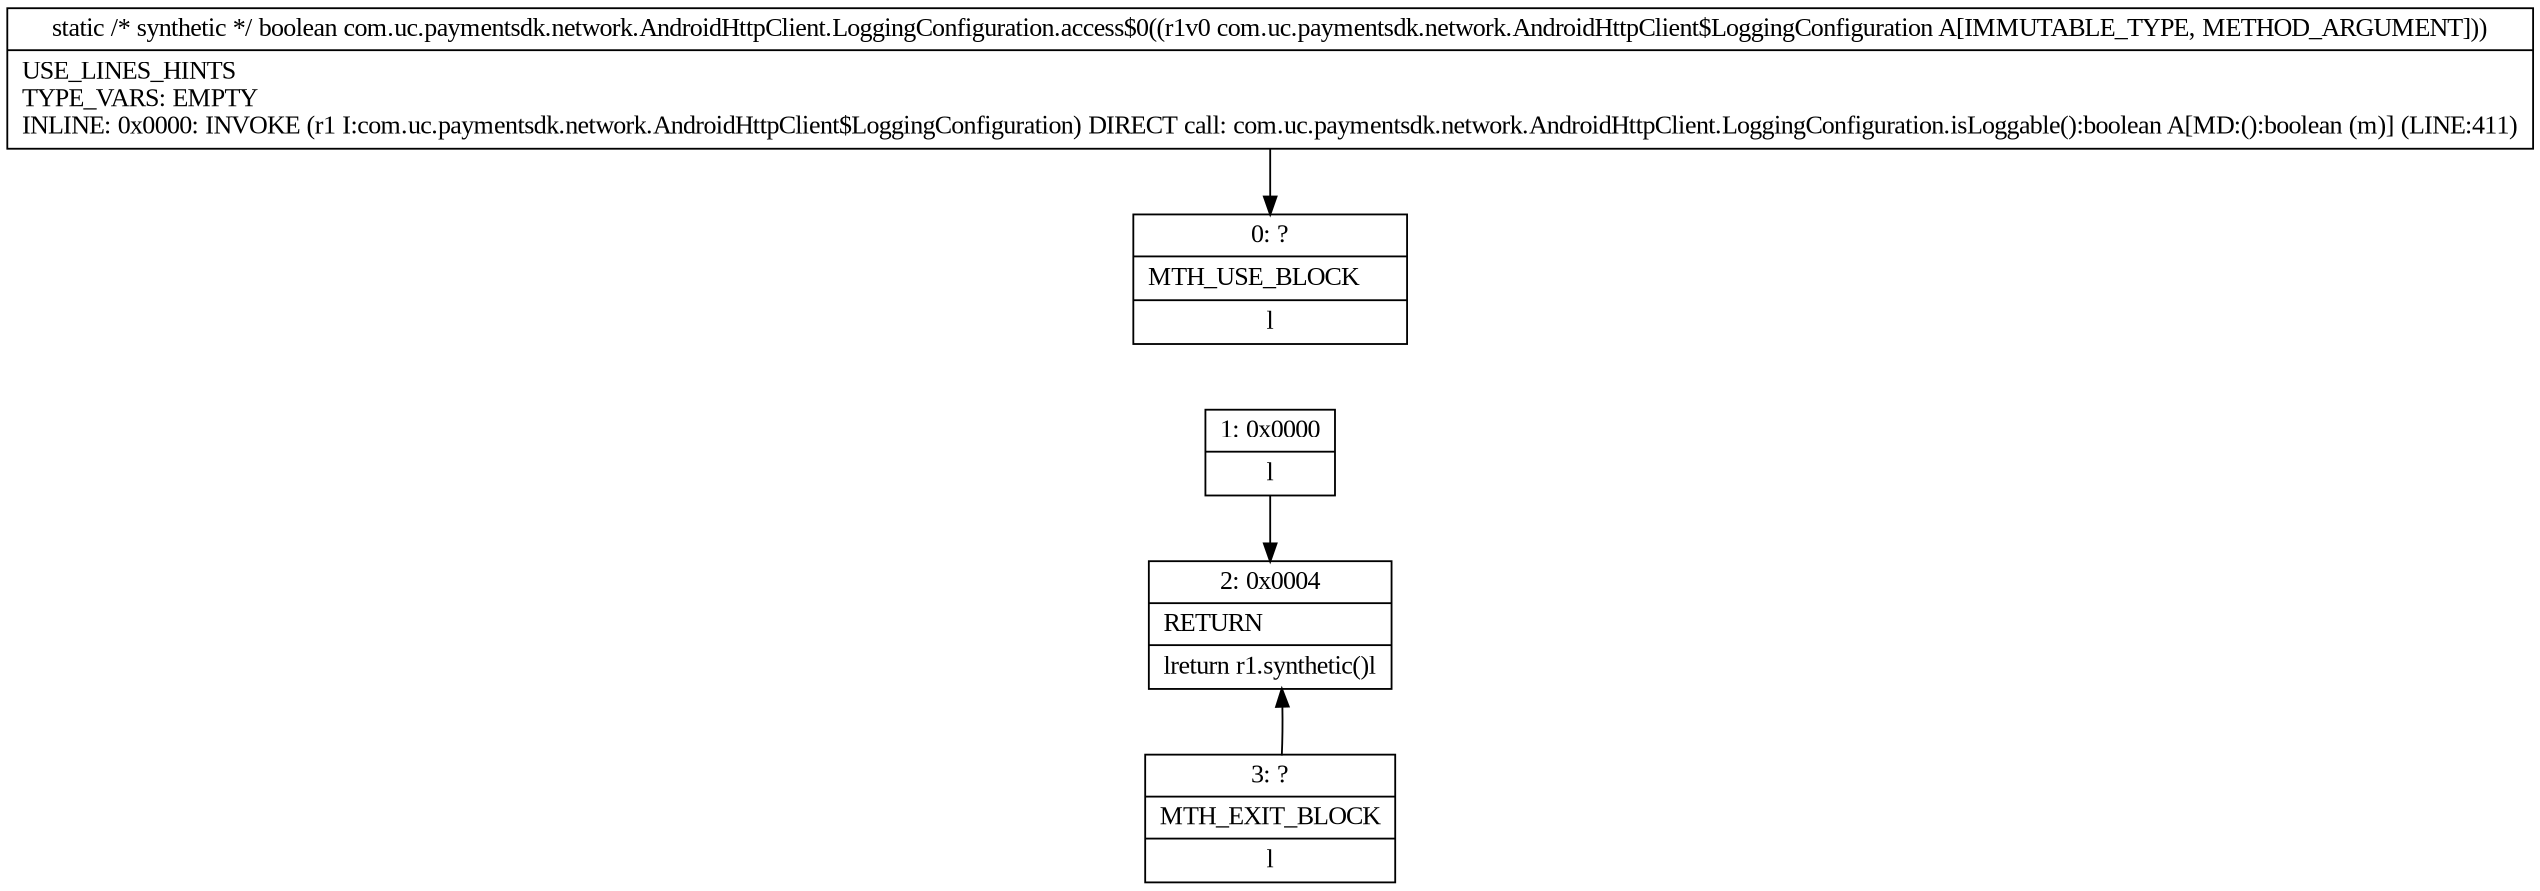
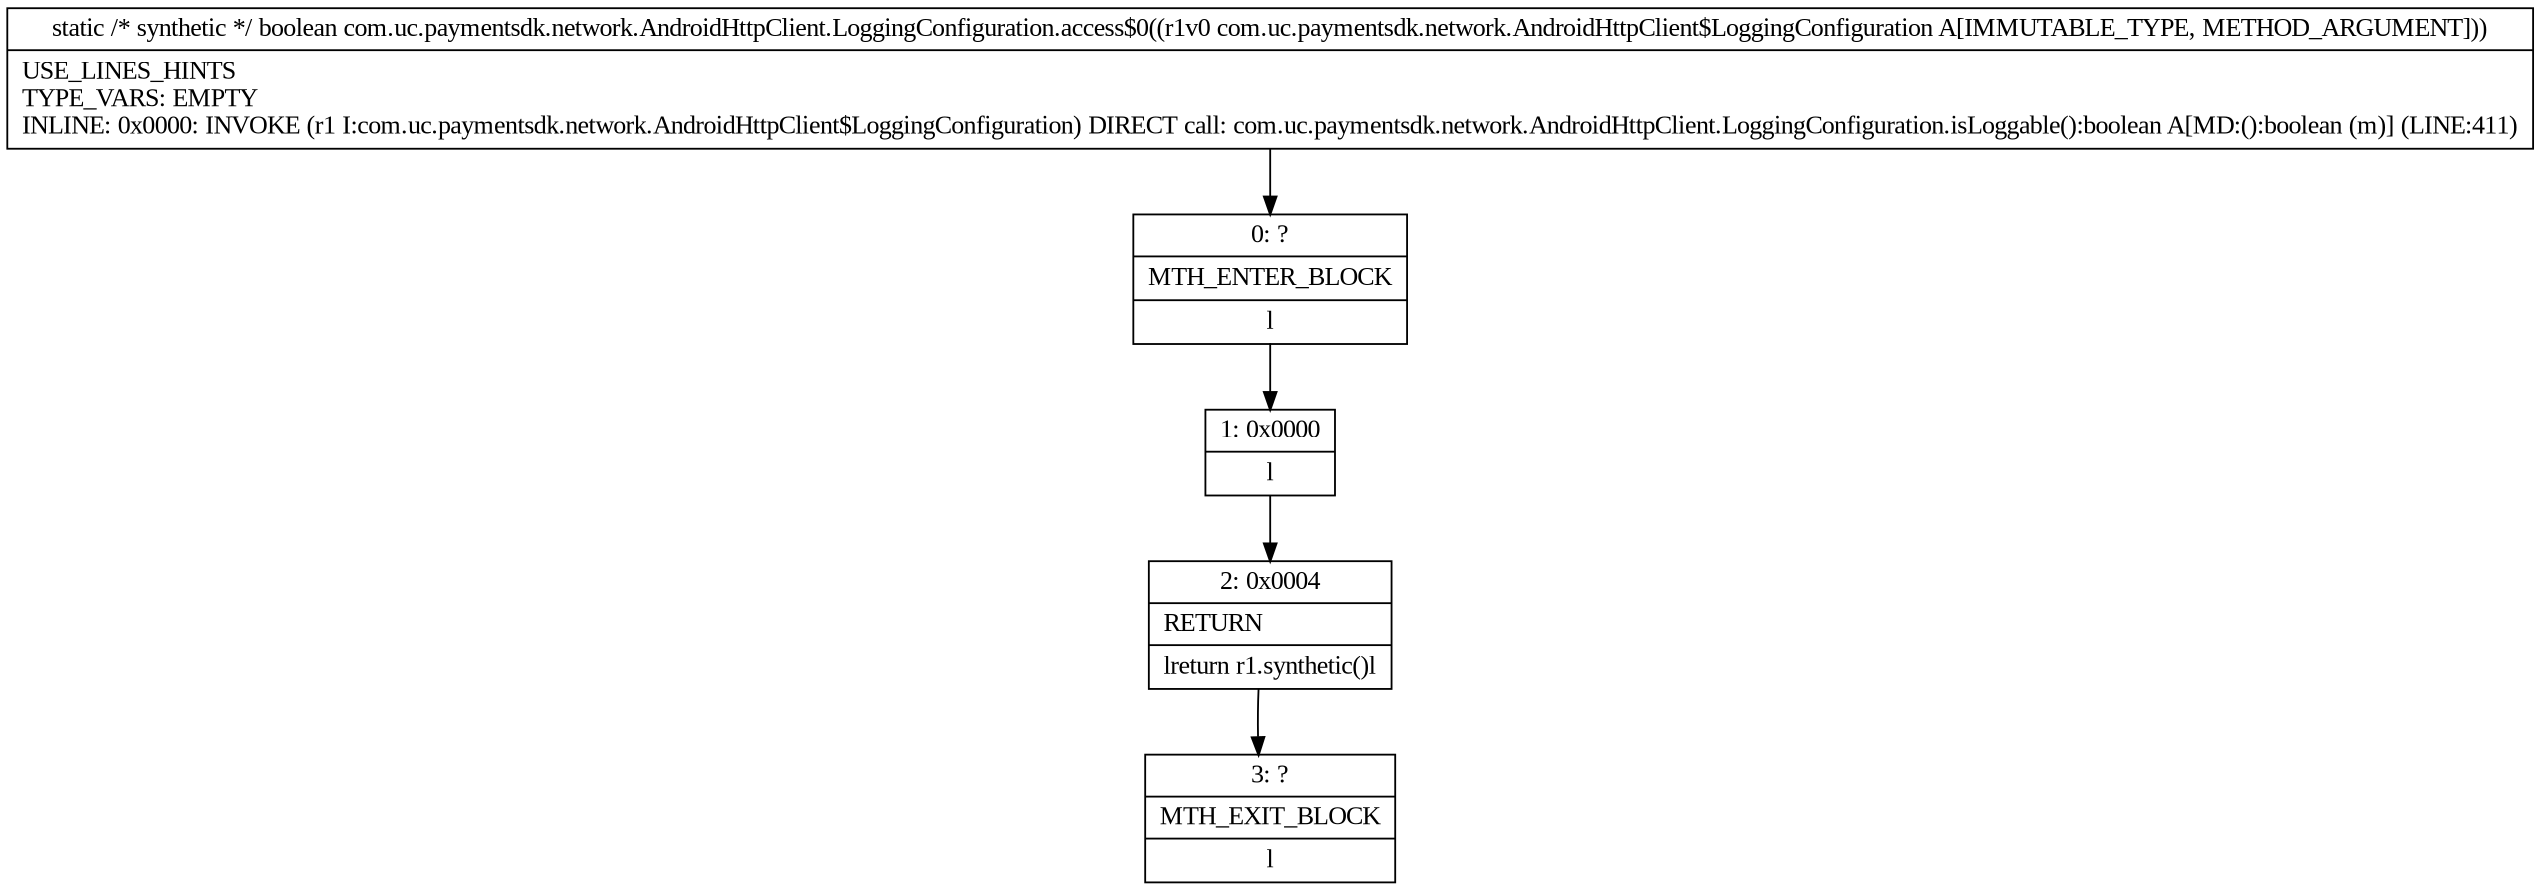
(1254, 277) -> (1270, 277)
none -> (1270, 368)
(1282, 731) -> (1258, 713)
